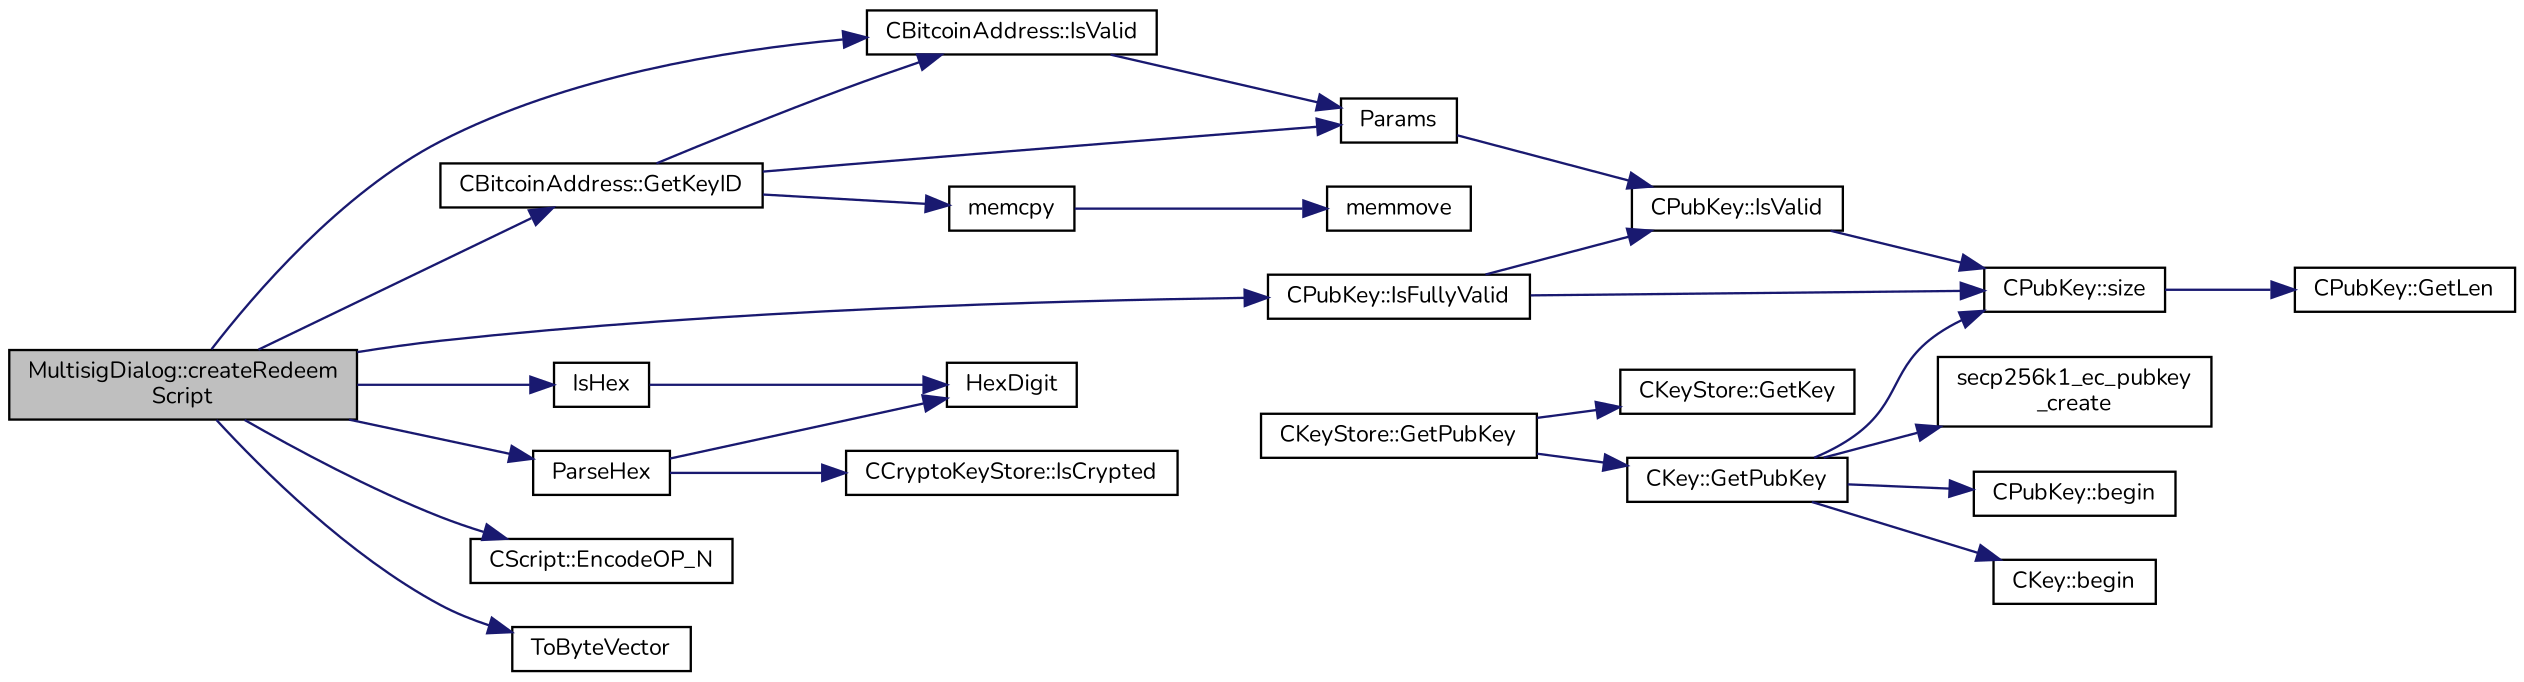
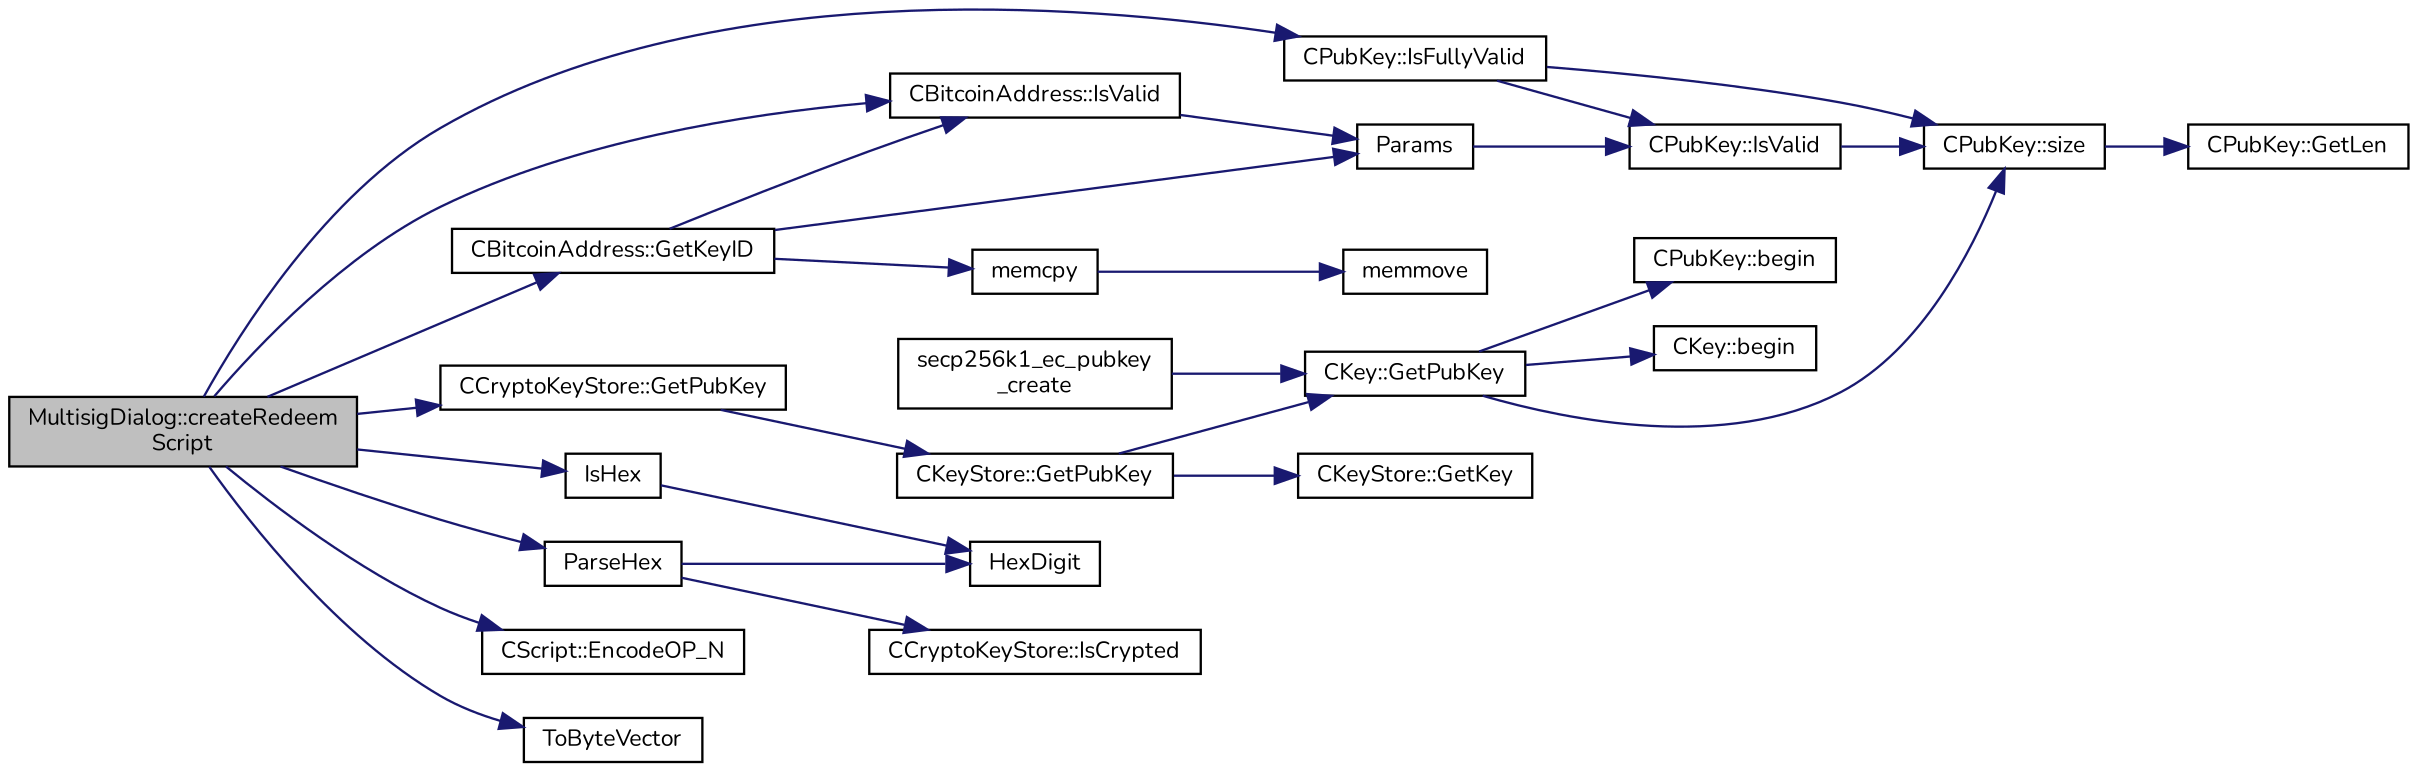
none -> (613, 388)
(1870, 445) -> (1226, 374)
